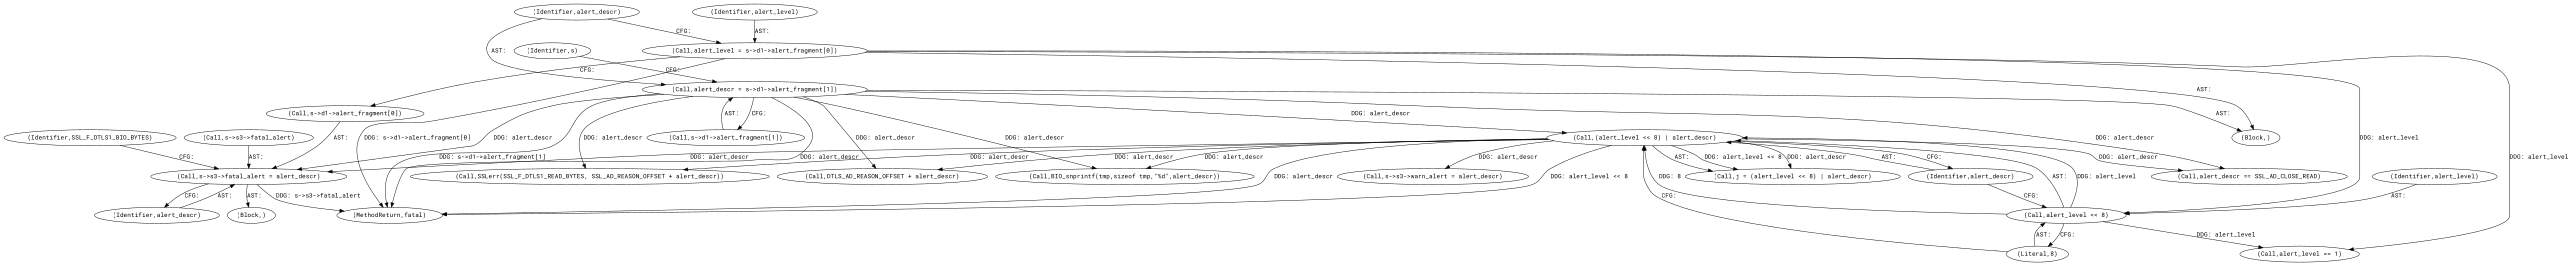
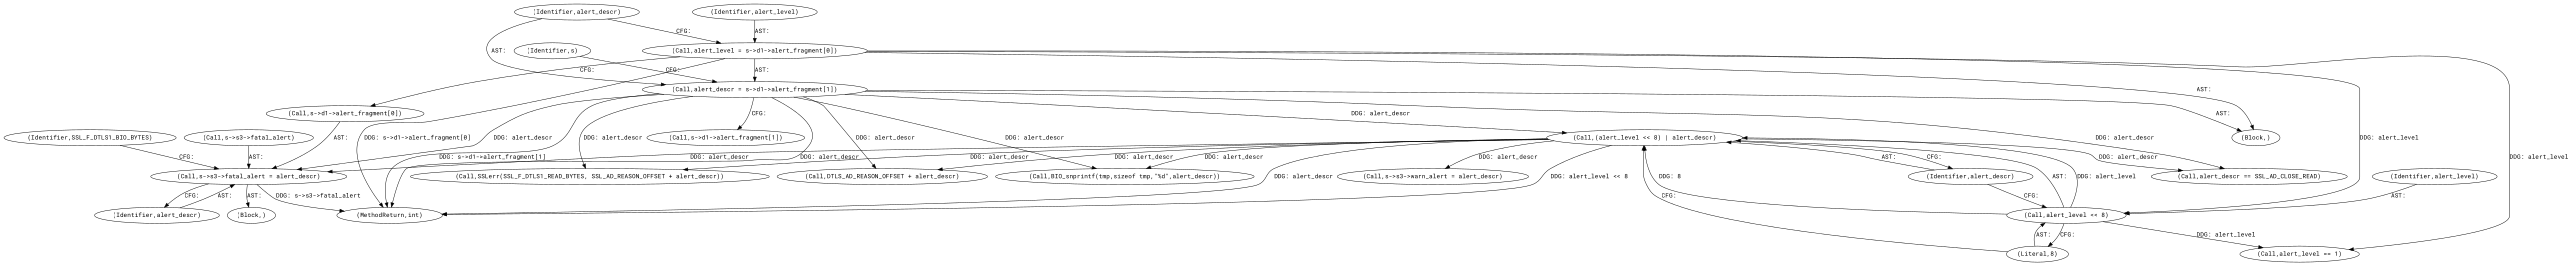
(722, 114) -> (755, 68)
(1793, 177) -> none
(390, 215) -> (390, 215)
